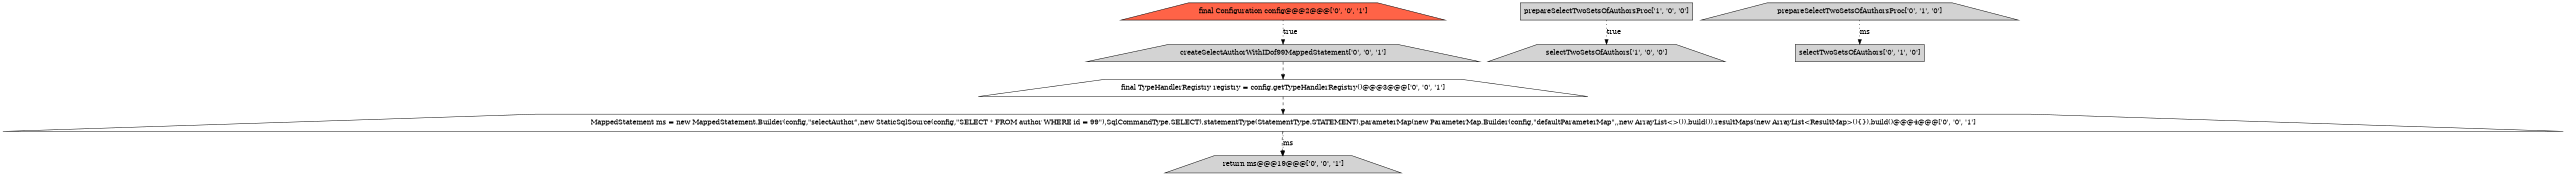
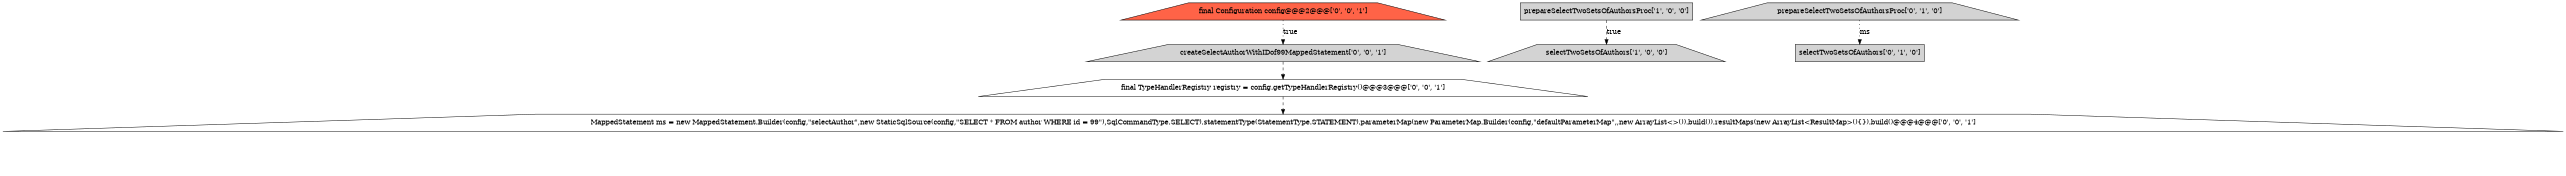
(1607, 30) -> (1607, 30)
(1283, 164) -> none
